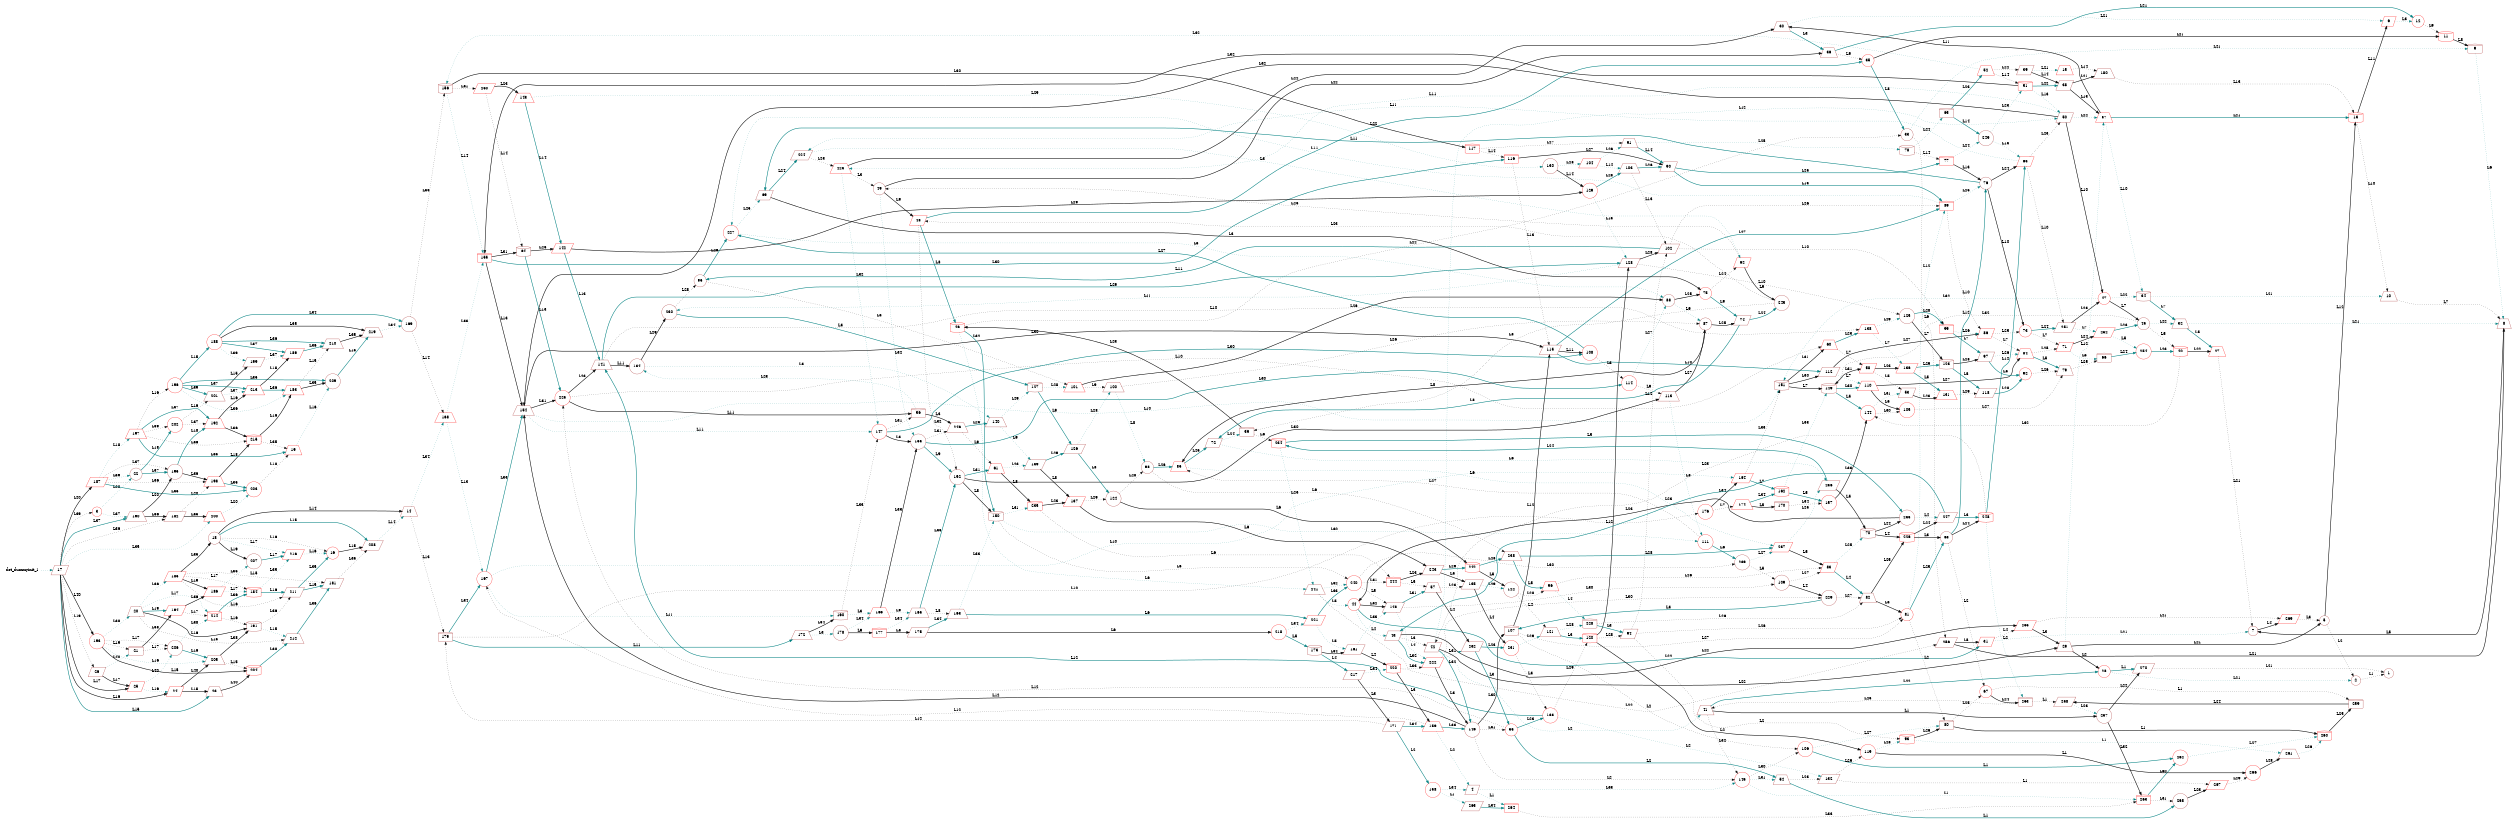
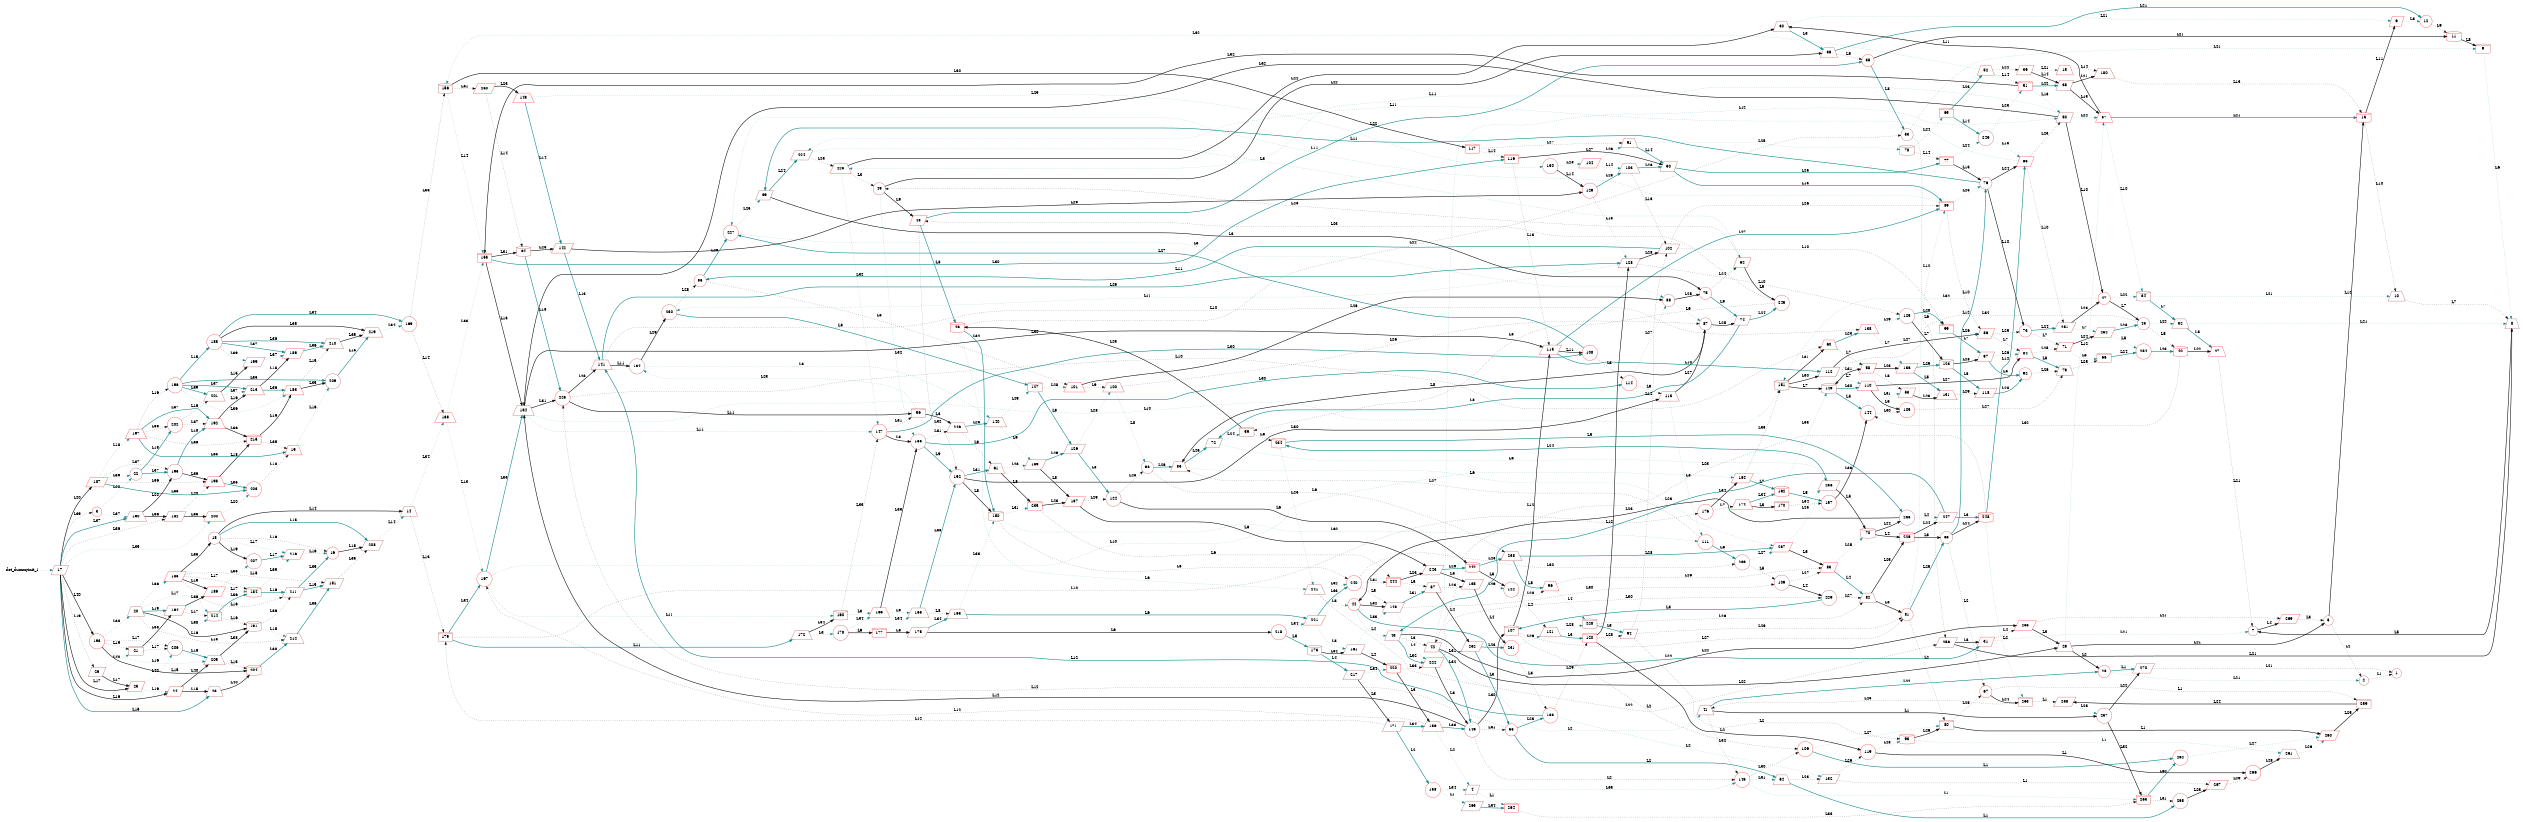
(2324, 736) -> (2328, 736)
